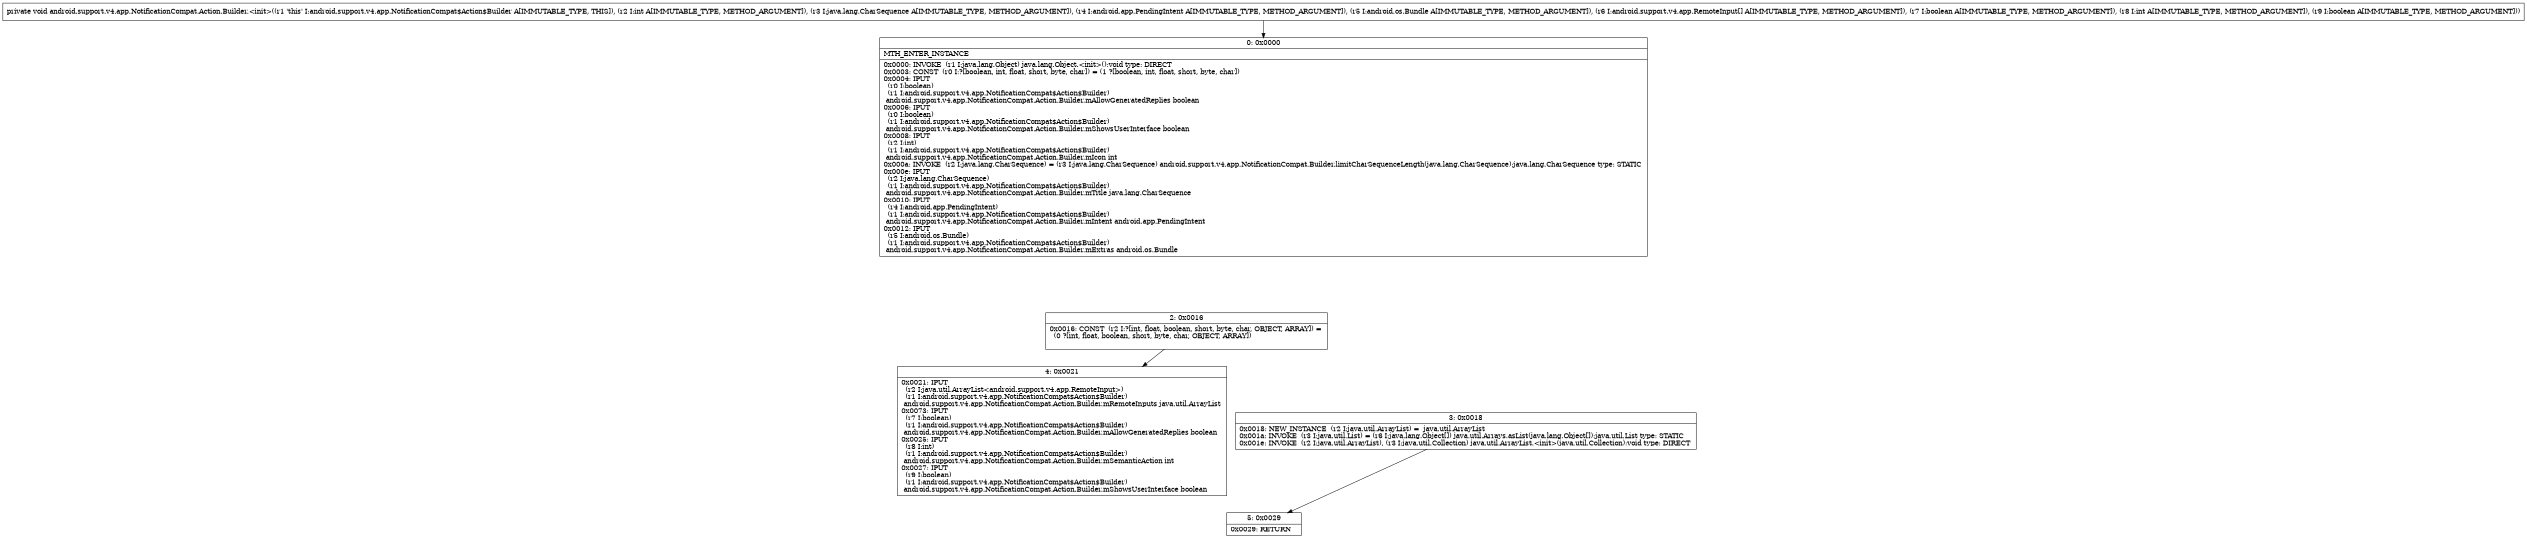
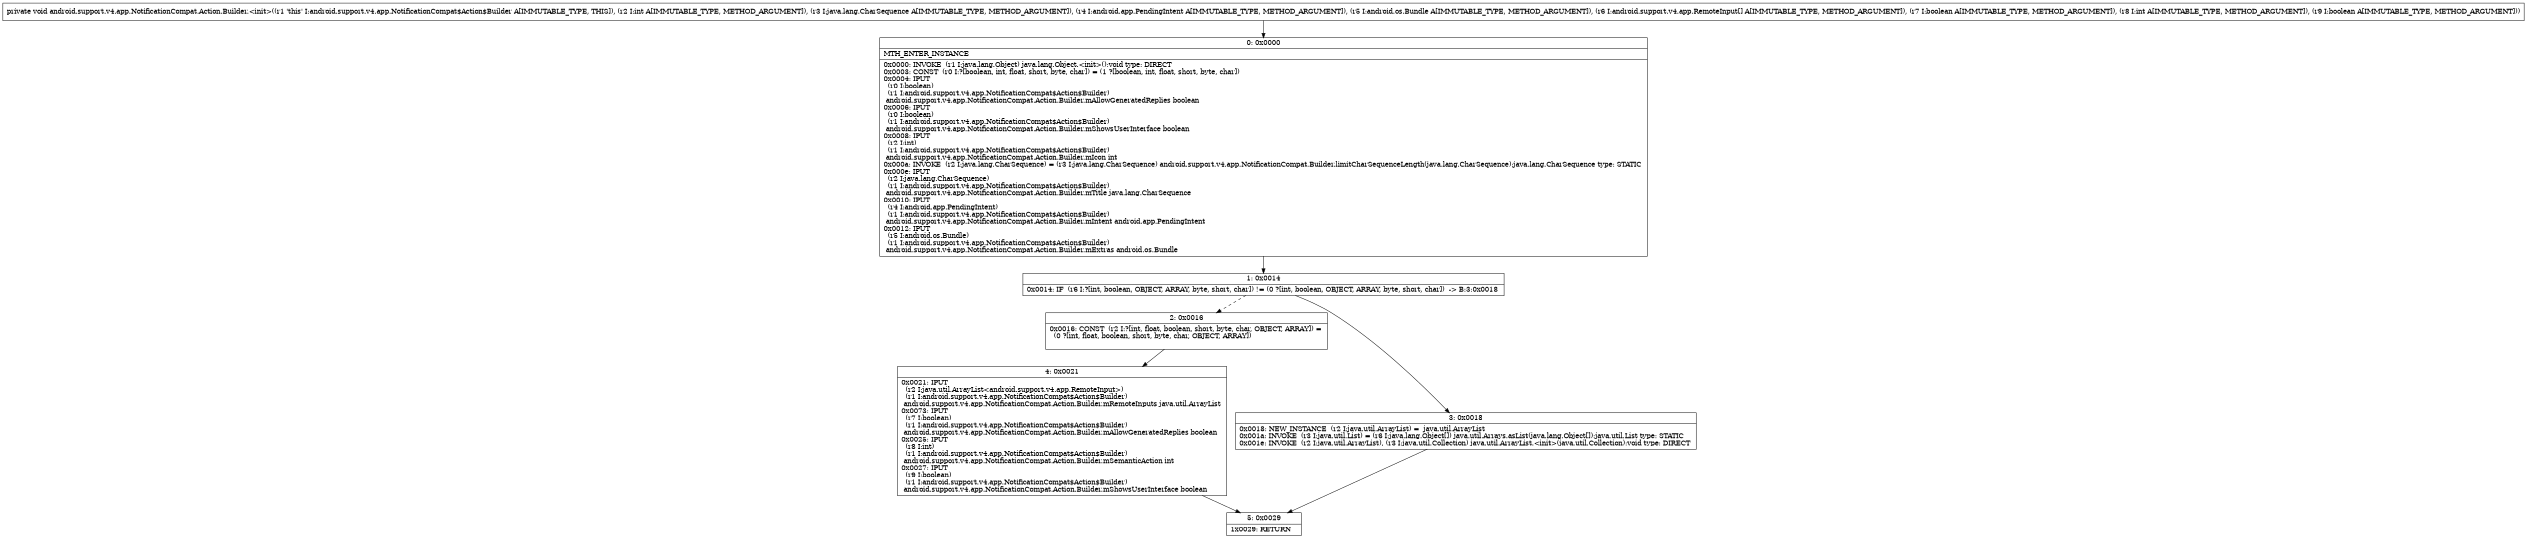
none -> (1264, 285)
none -> (1219, 503)
(1264, 530) -> (1264, 530)
